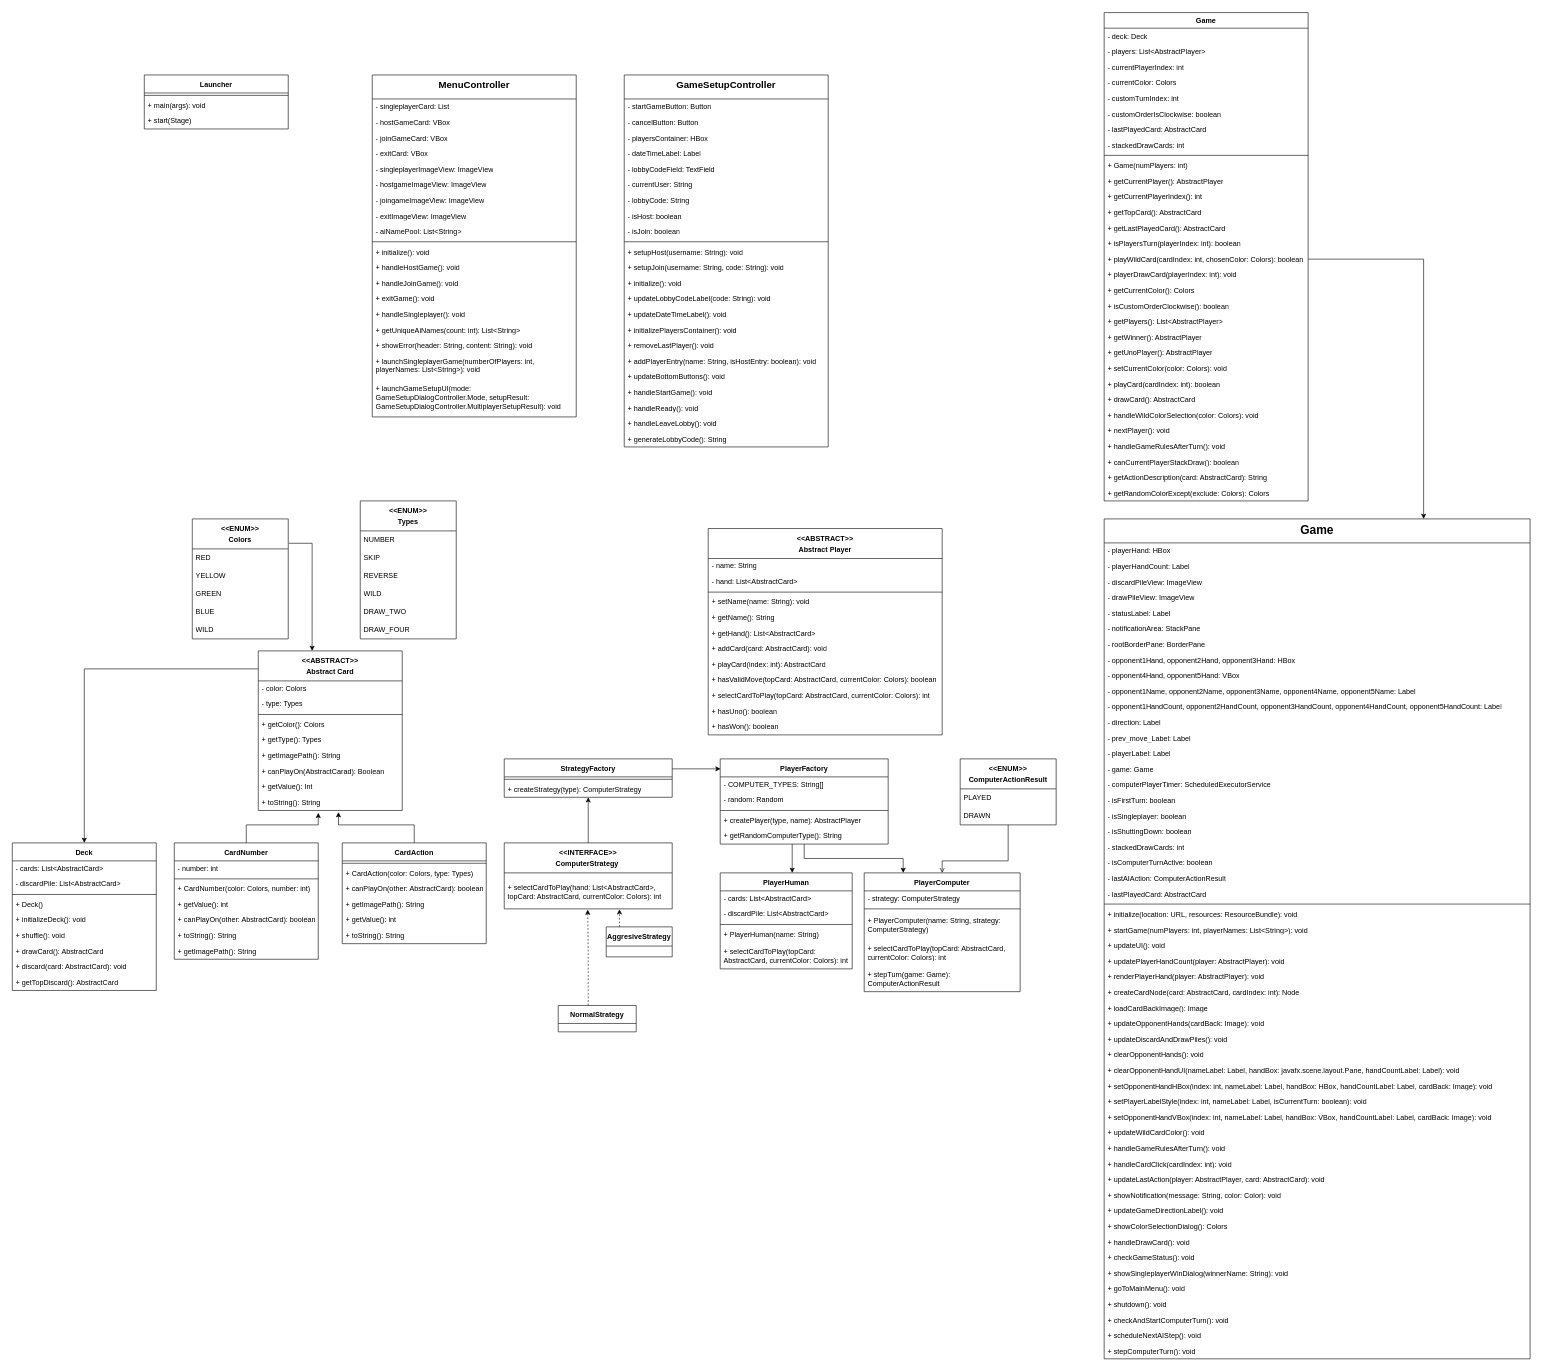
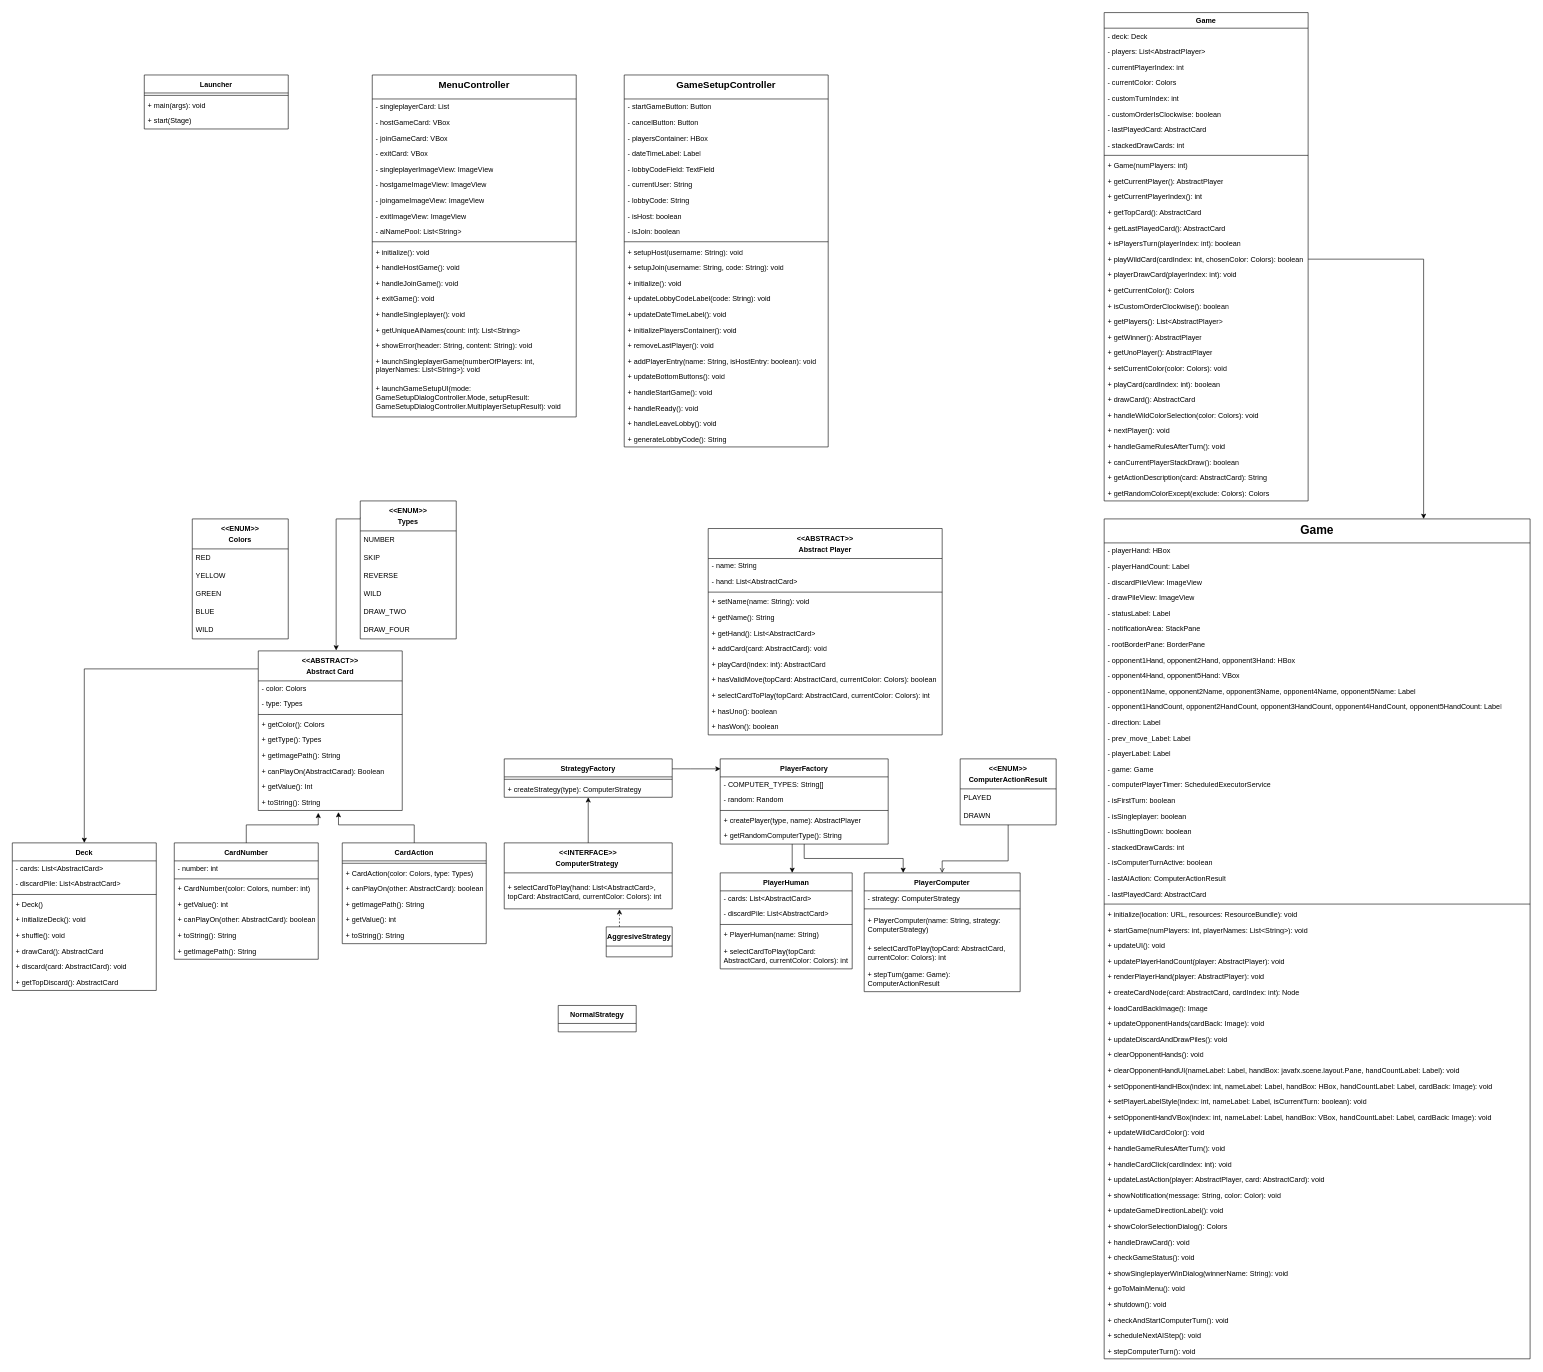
none -> (336, 519)
(311, 543) -> none
(588, 915) -> none
